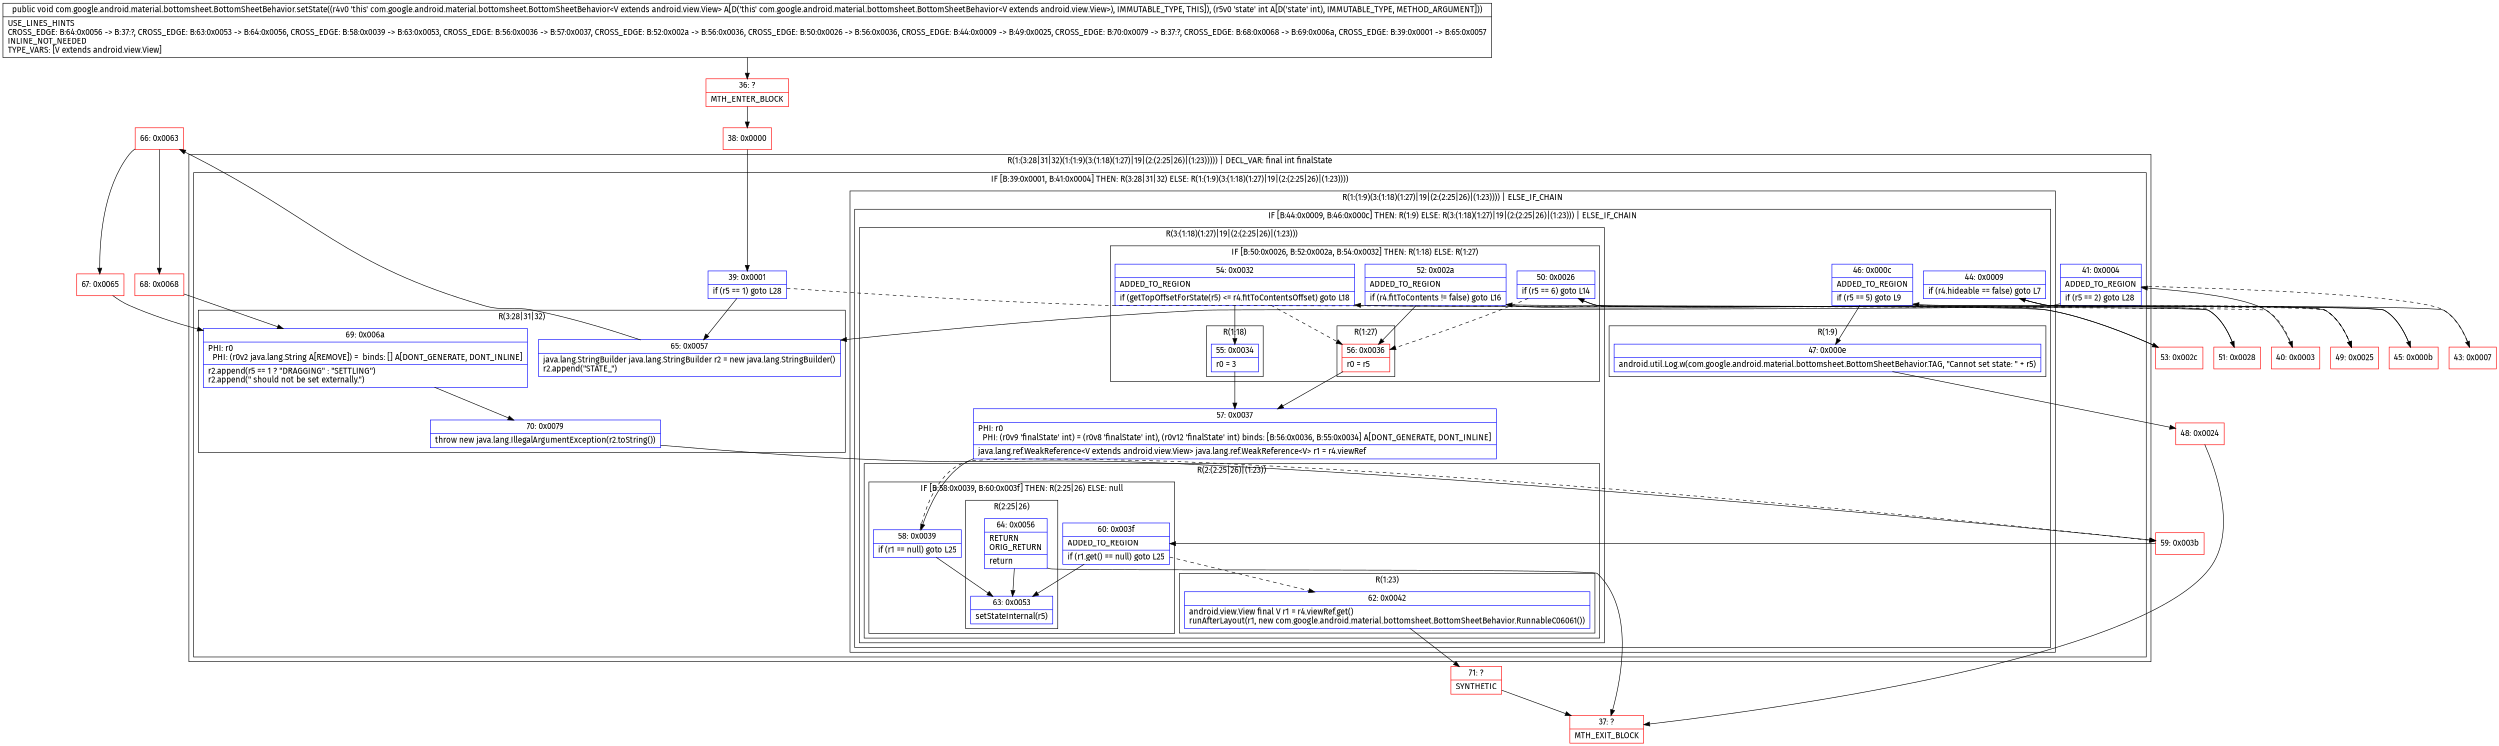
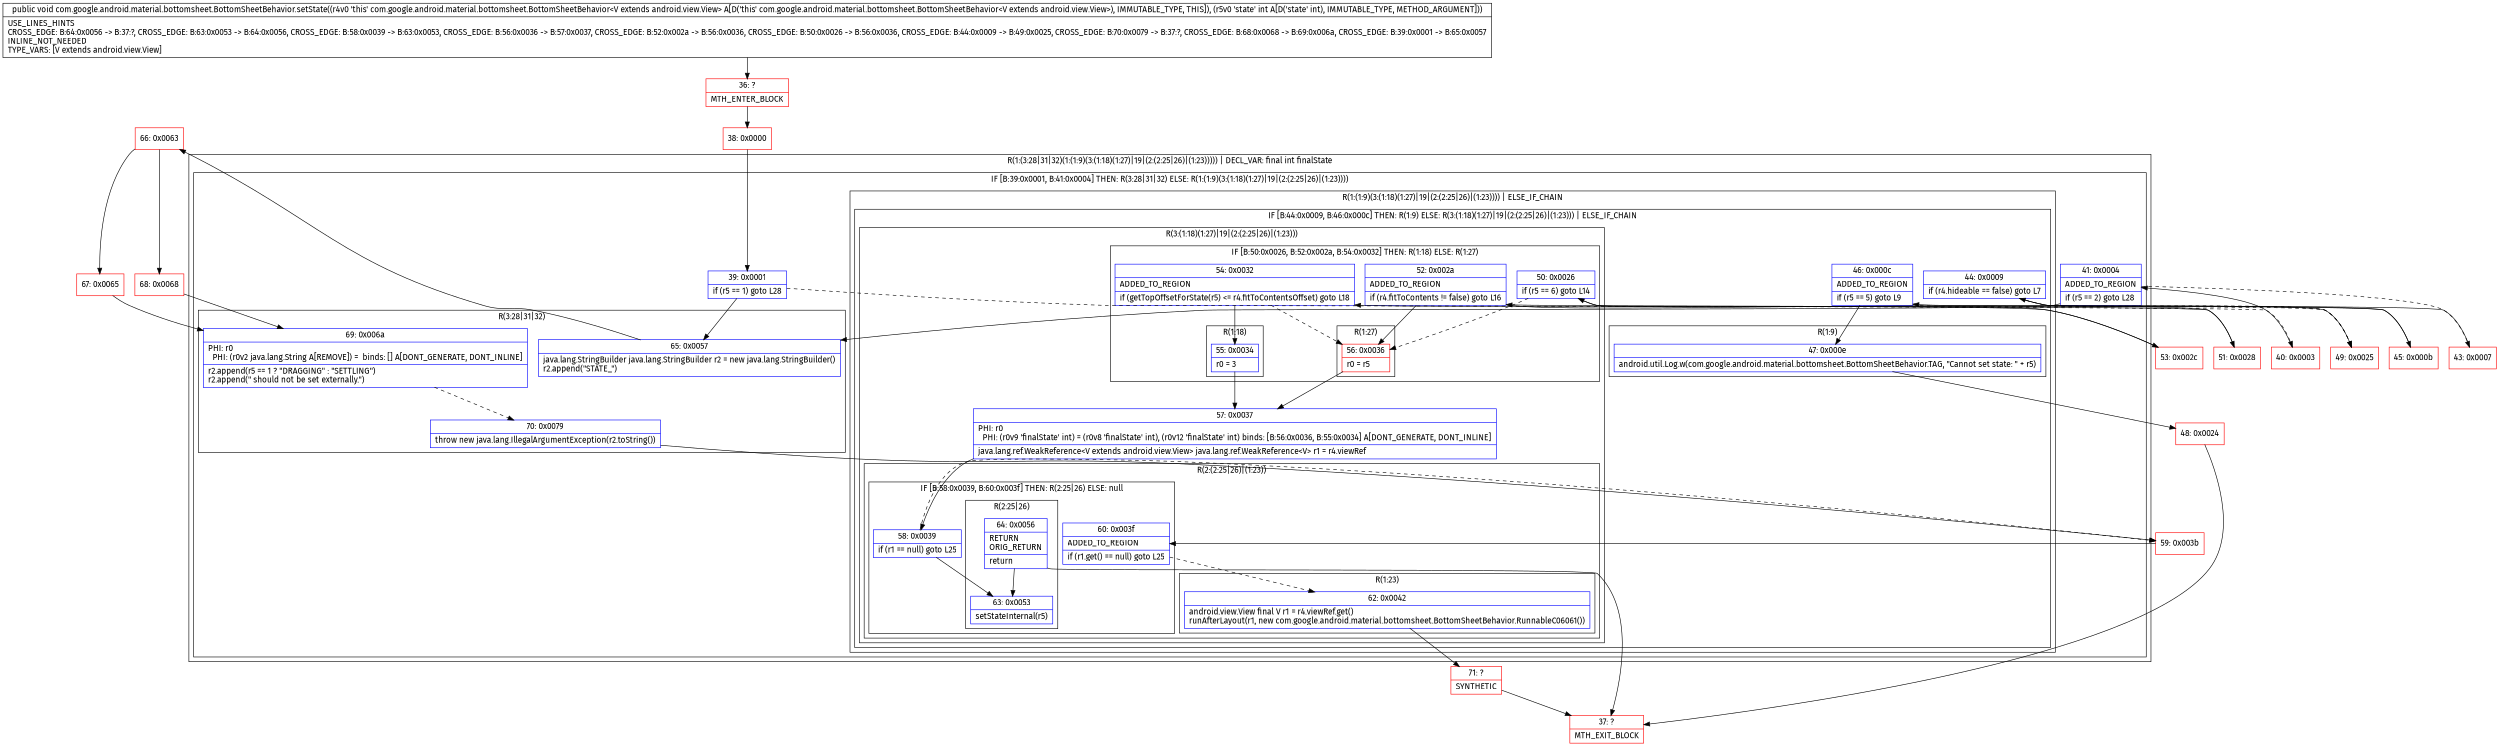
(471, 403) -> (471, 403)
(1062, 578) -> none
